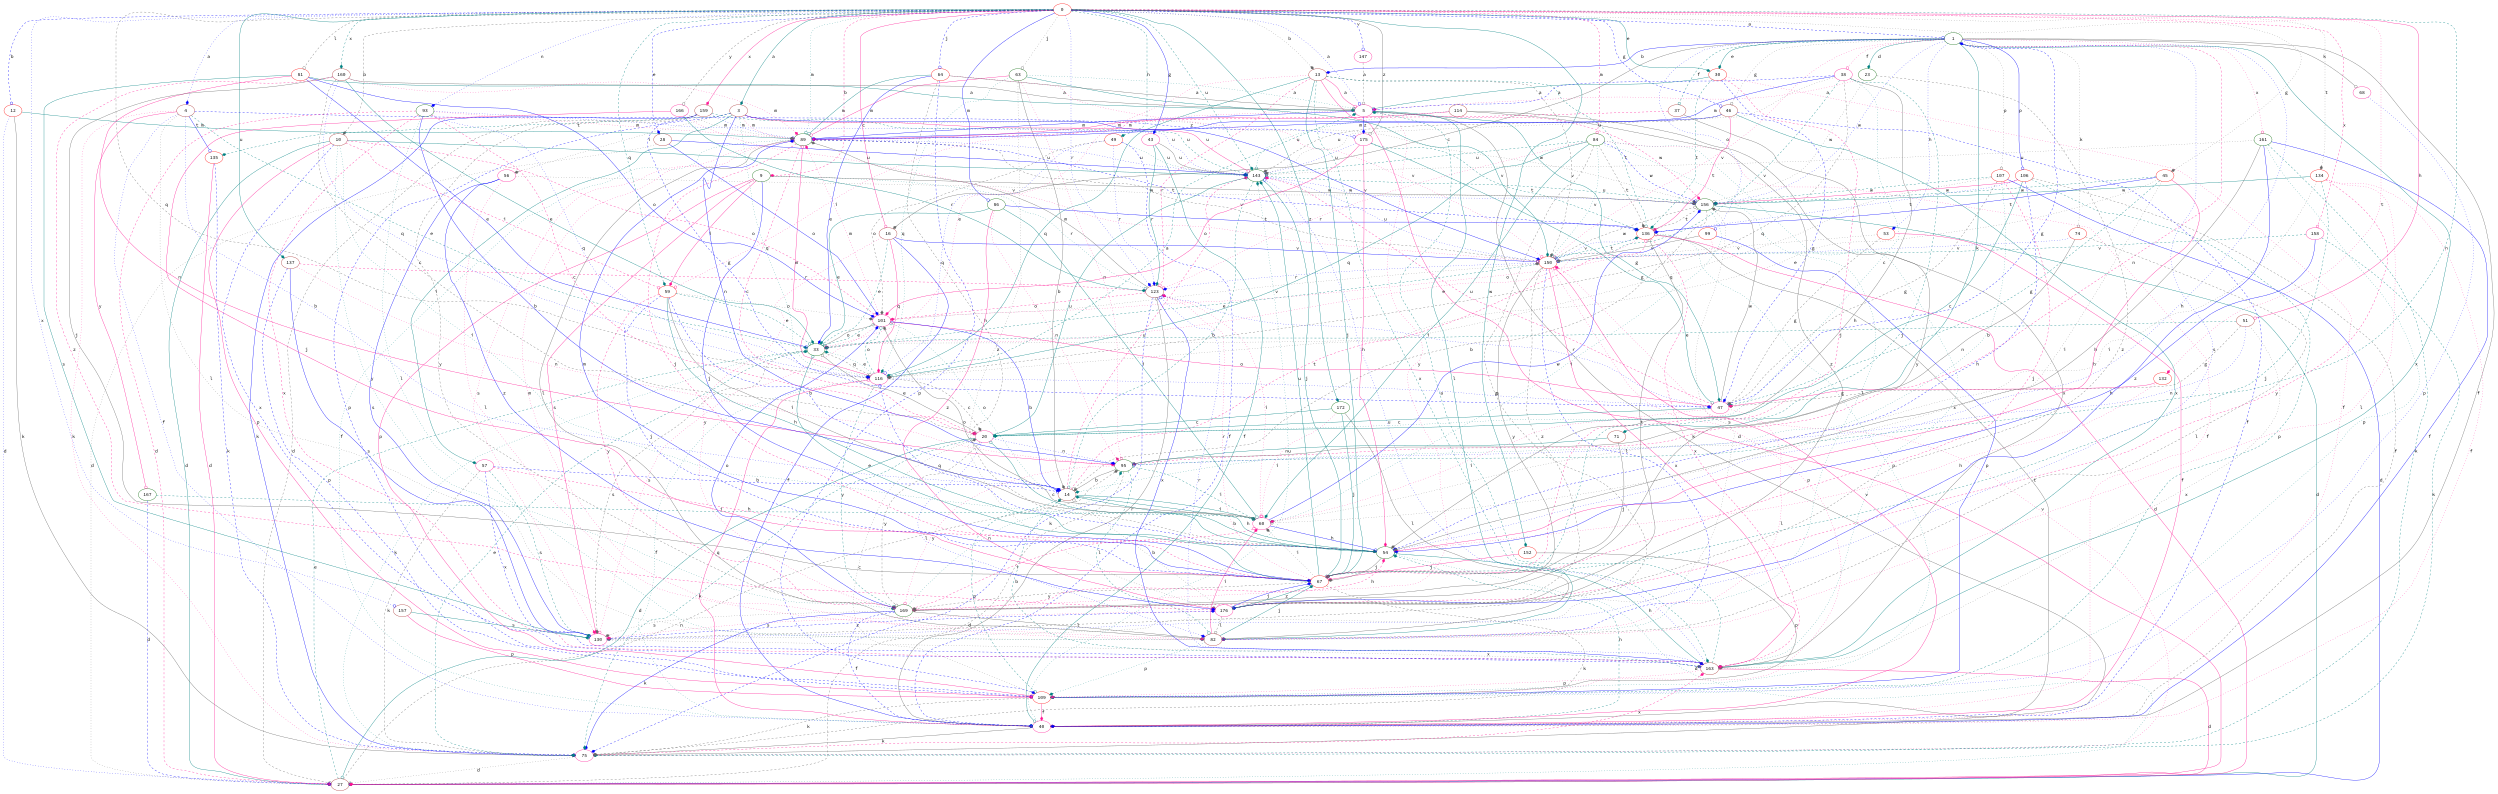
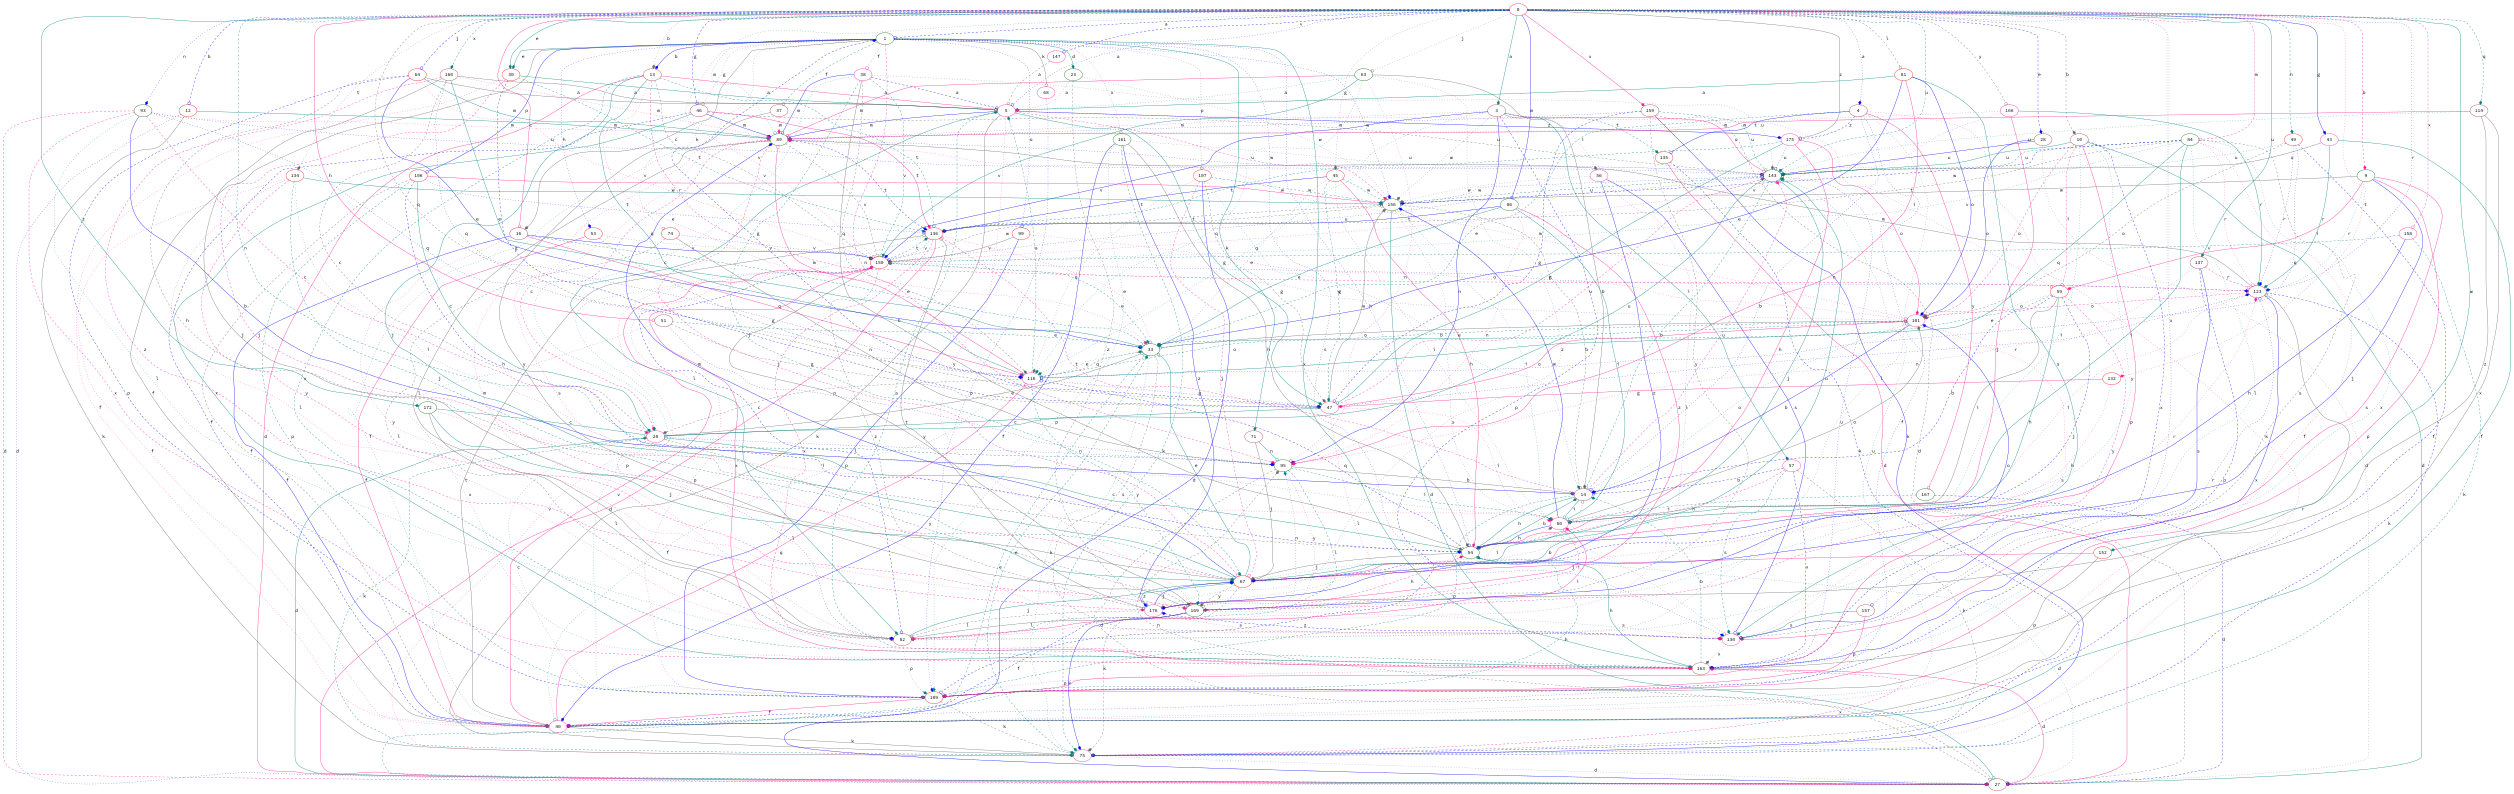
(719, 19) -> (2038, 13)
